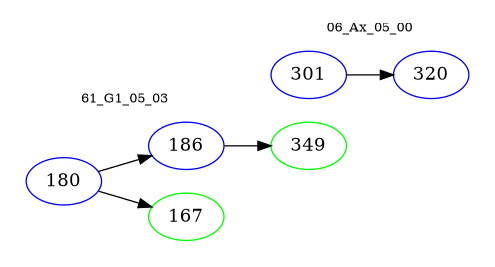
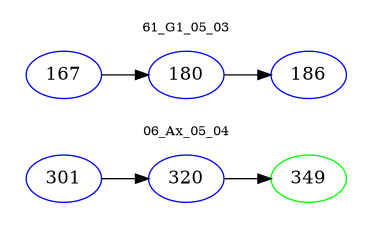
(370, 28) -> (186, 132)
(243, 146) -> (241, 179)
(119, 197) -> (119, 75)
(186, 217) -> (64, 75)
